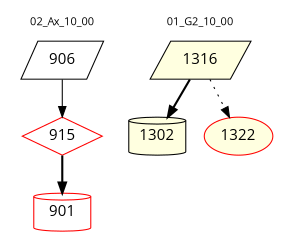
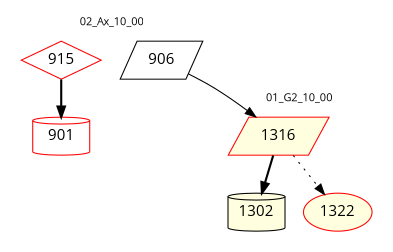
(201, 60) -> (279, 136)
(62, 93) -> (226, 95)
